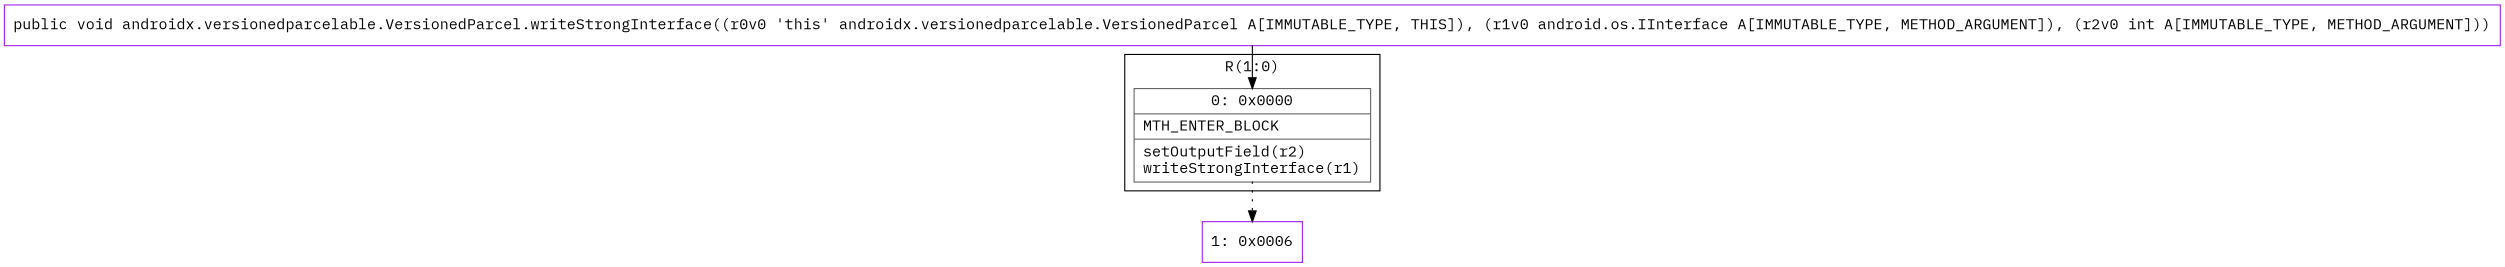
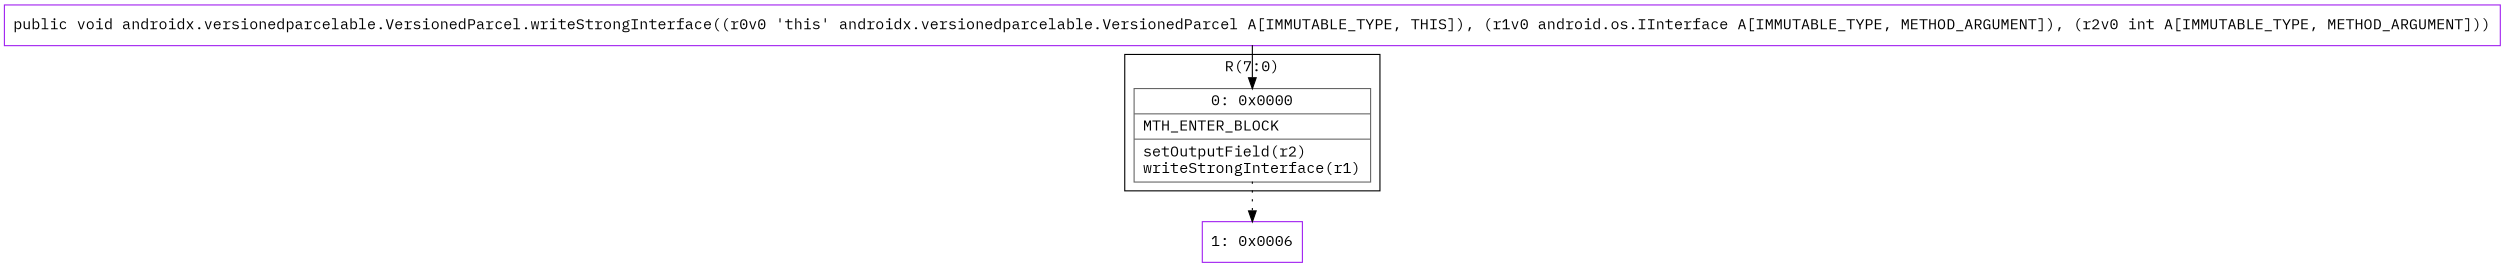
(1252, 67) -> (1252, 67)
